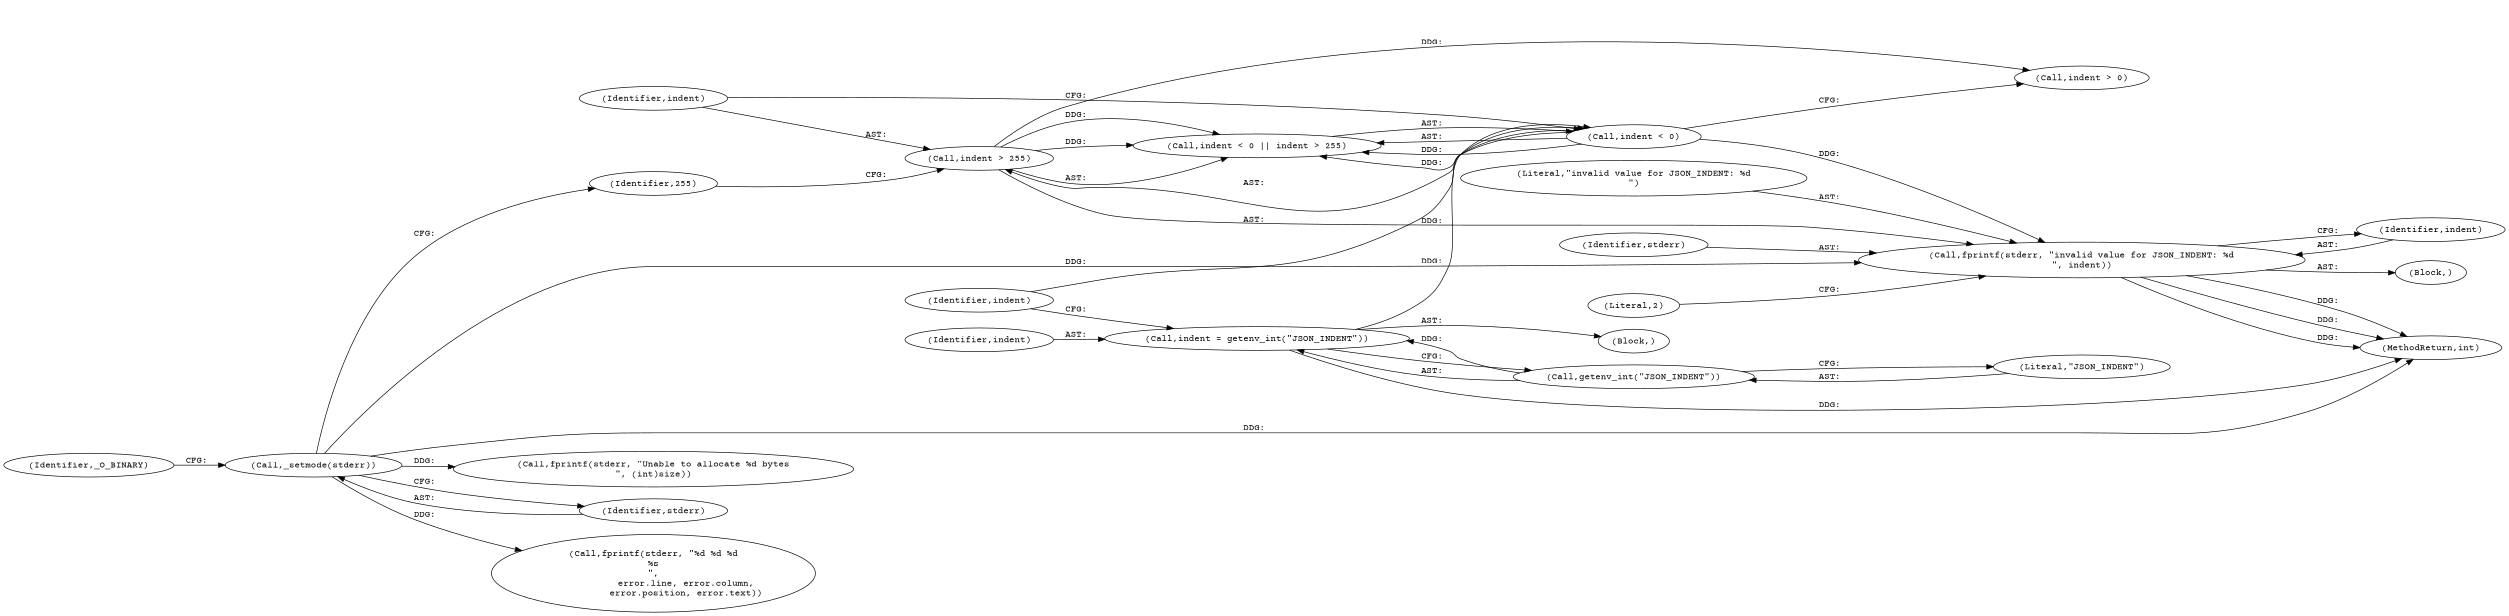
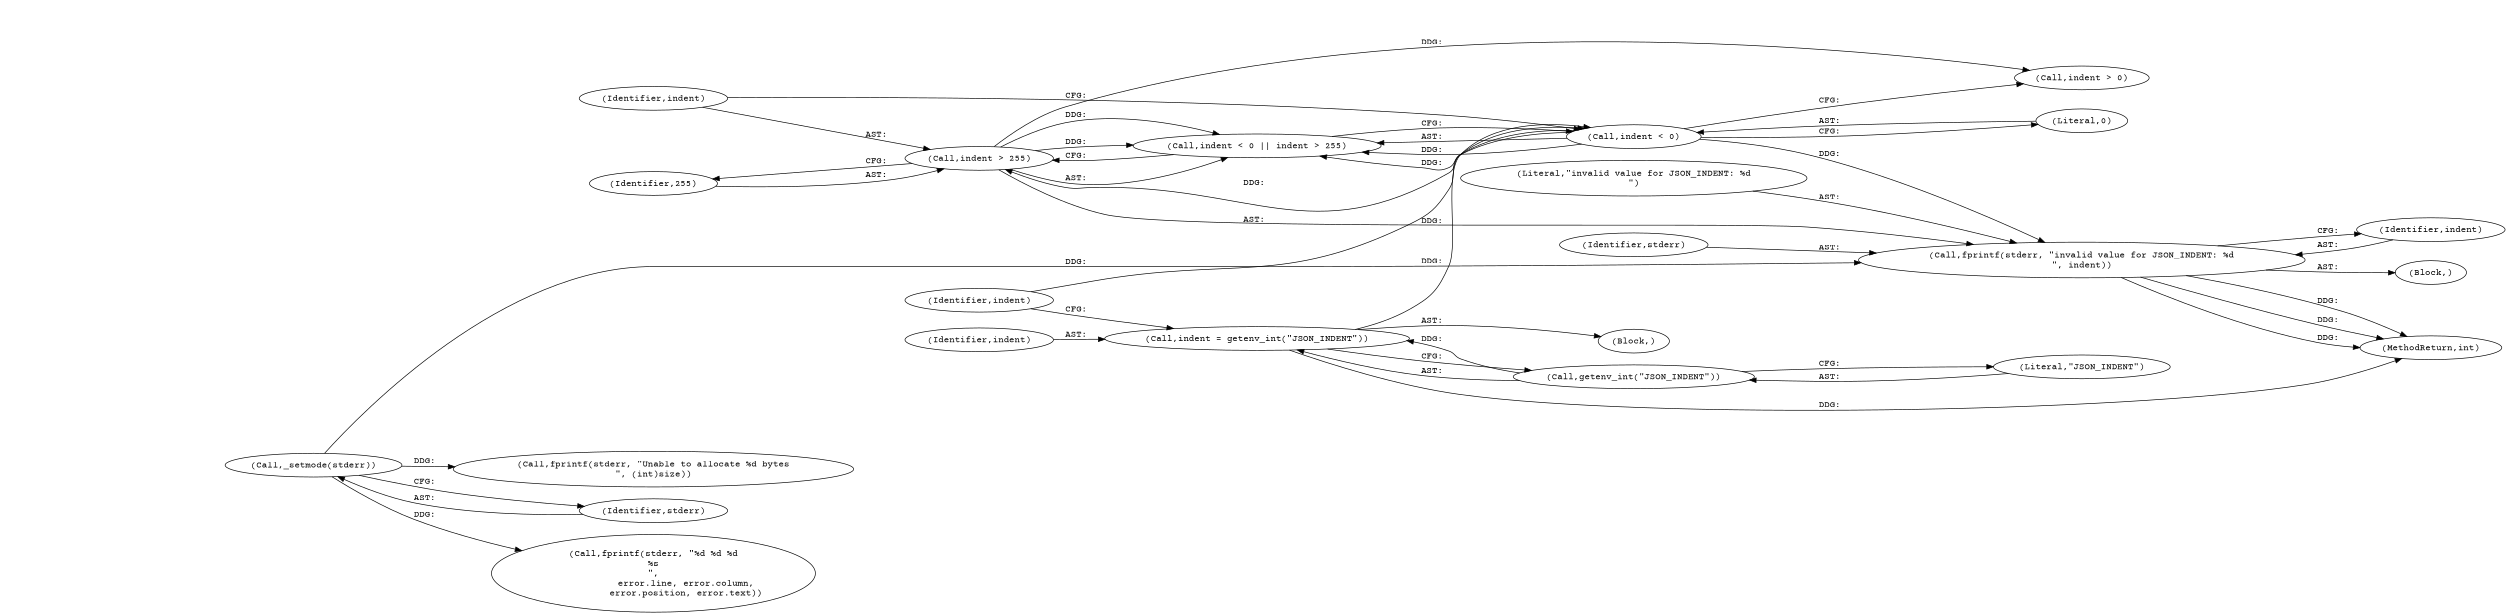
none -> (2082, 121)
(1435, 123) -> (1435, 123)
none -> (1116, 159)
(879, 175) -> (879, 175)
(1257, 182) -> (1257, 182)
(402, 269) -> (816, 171)
(1634, 306) -> none
(1395, 433) -> none
(89, 465) -> none
